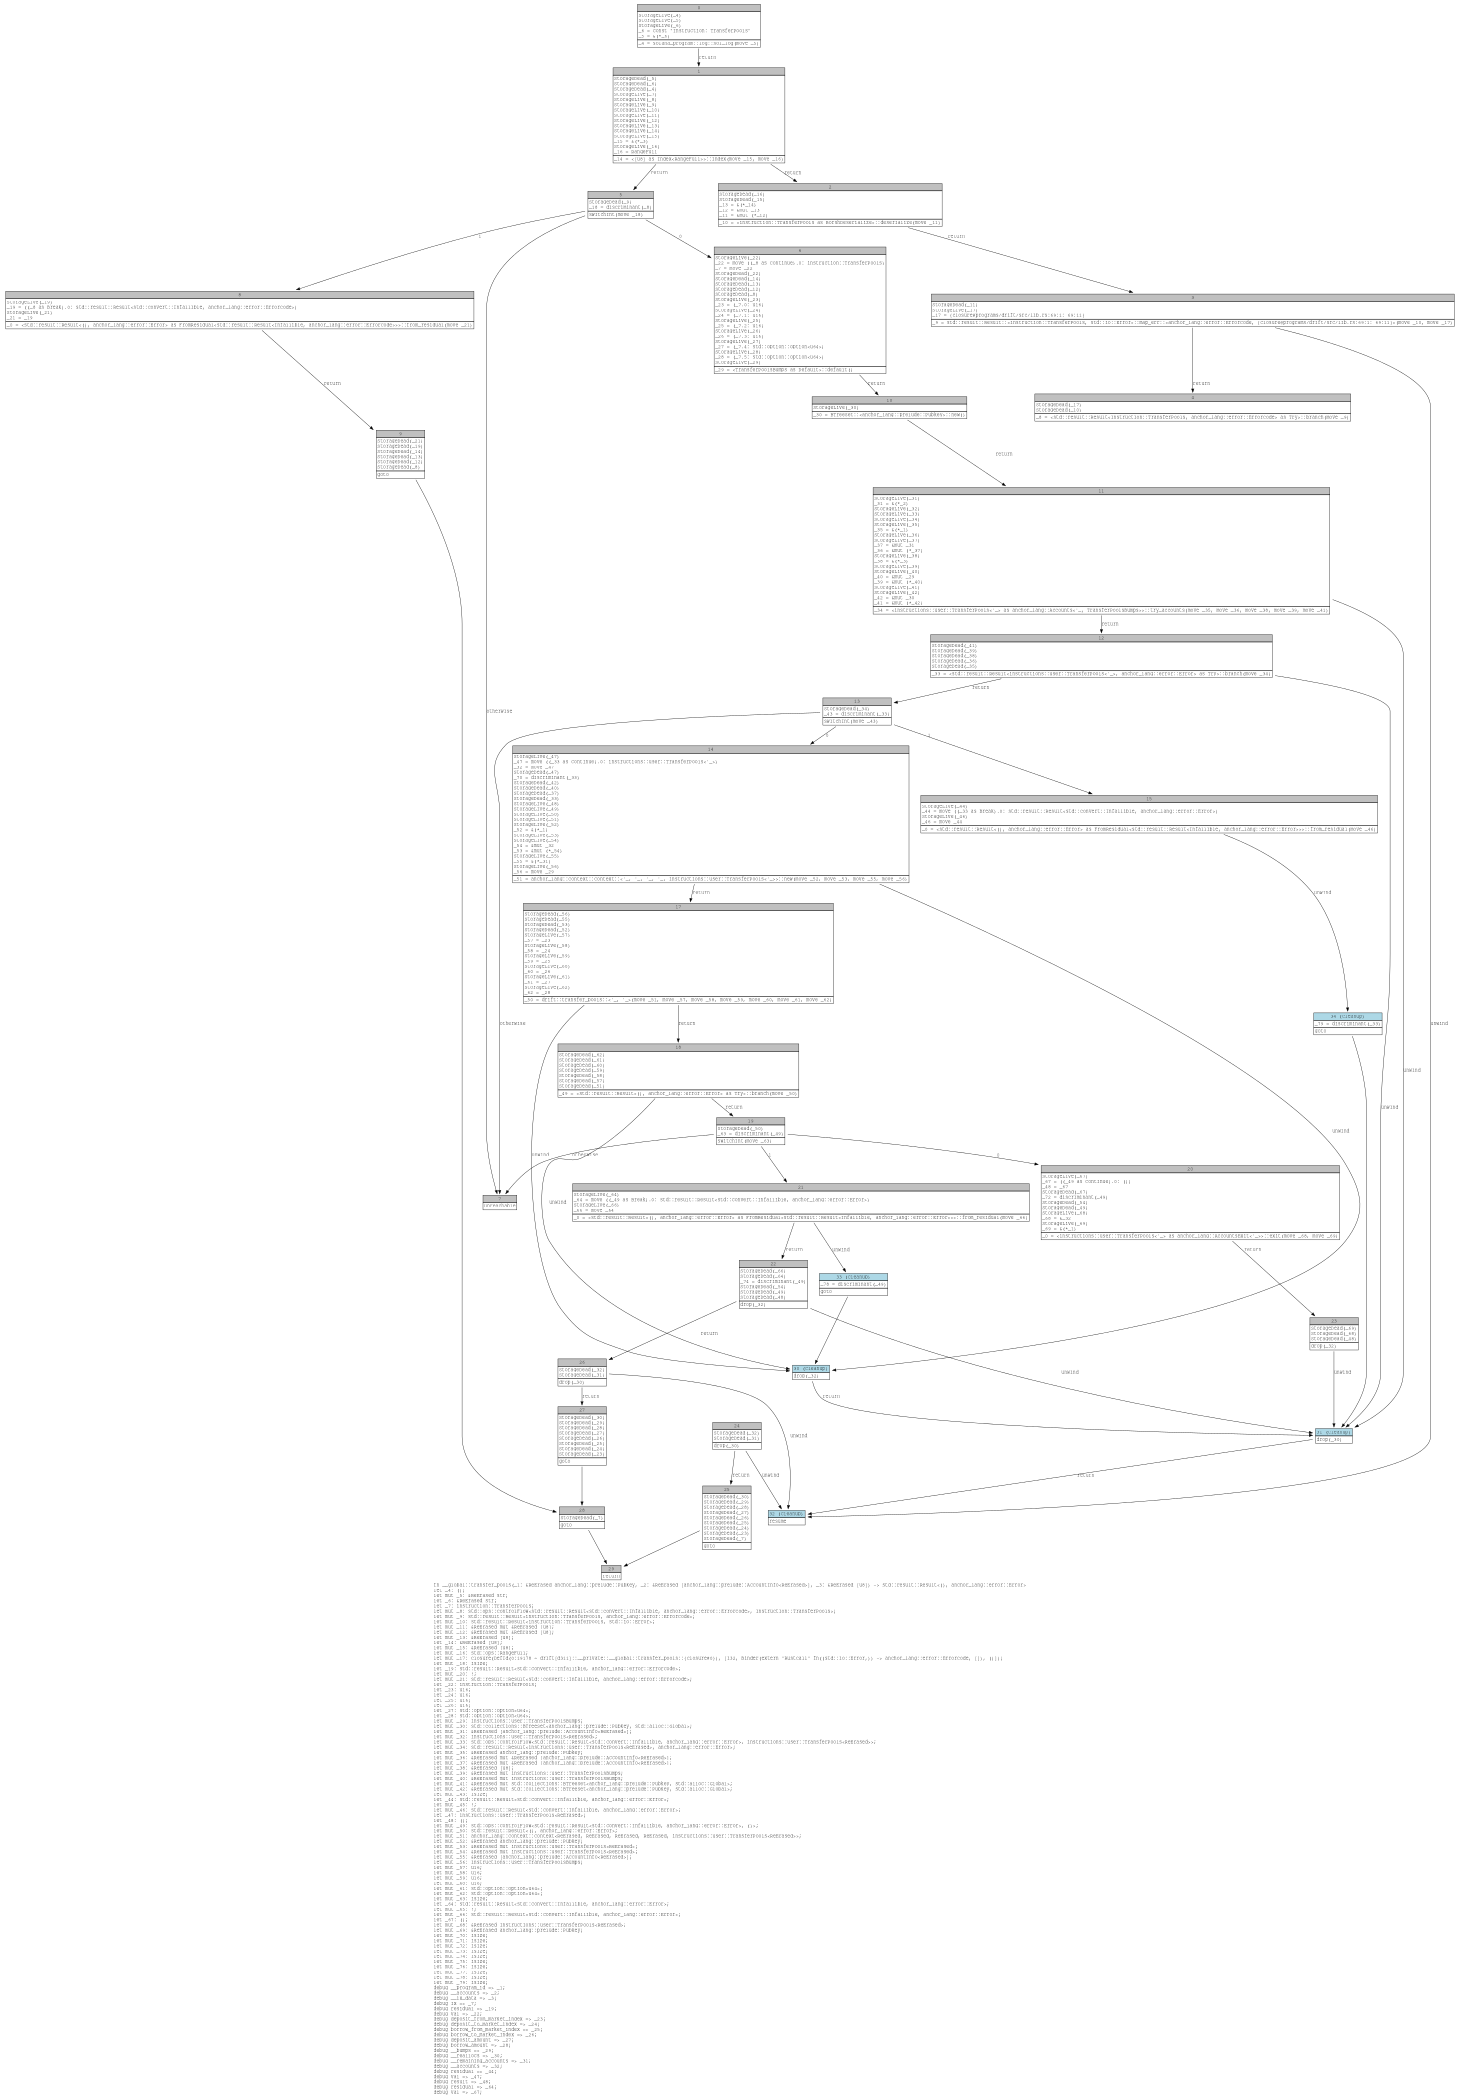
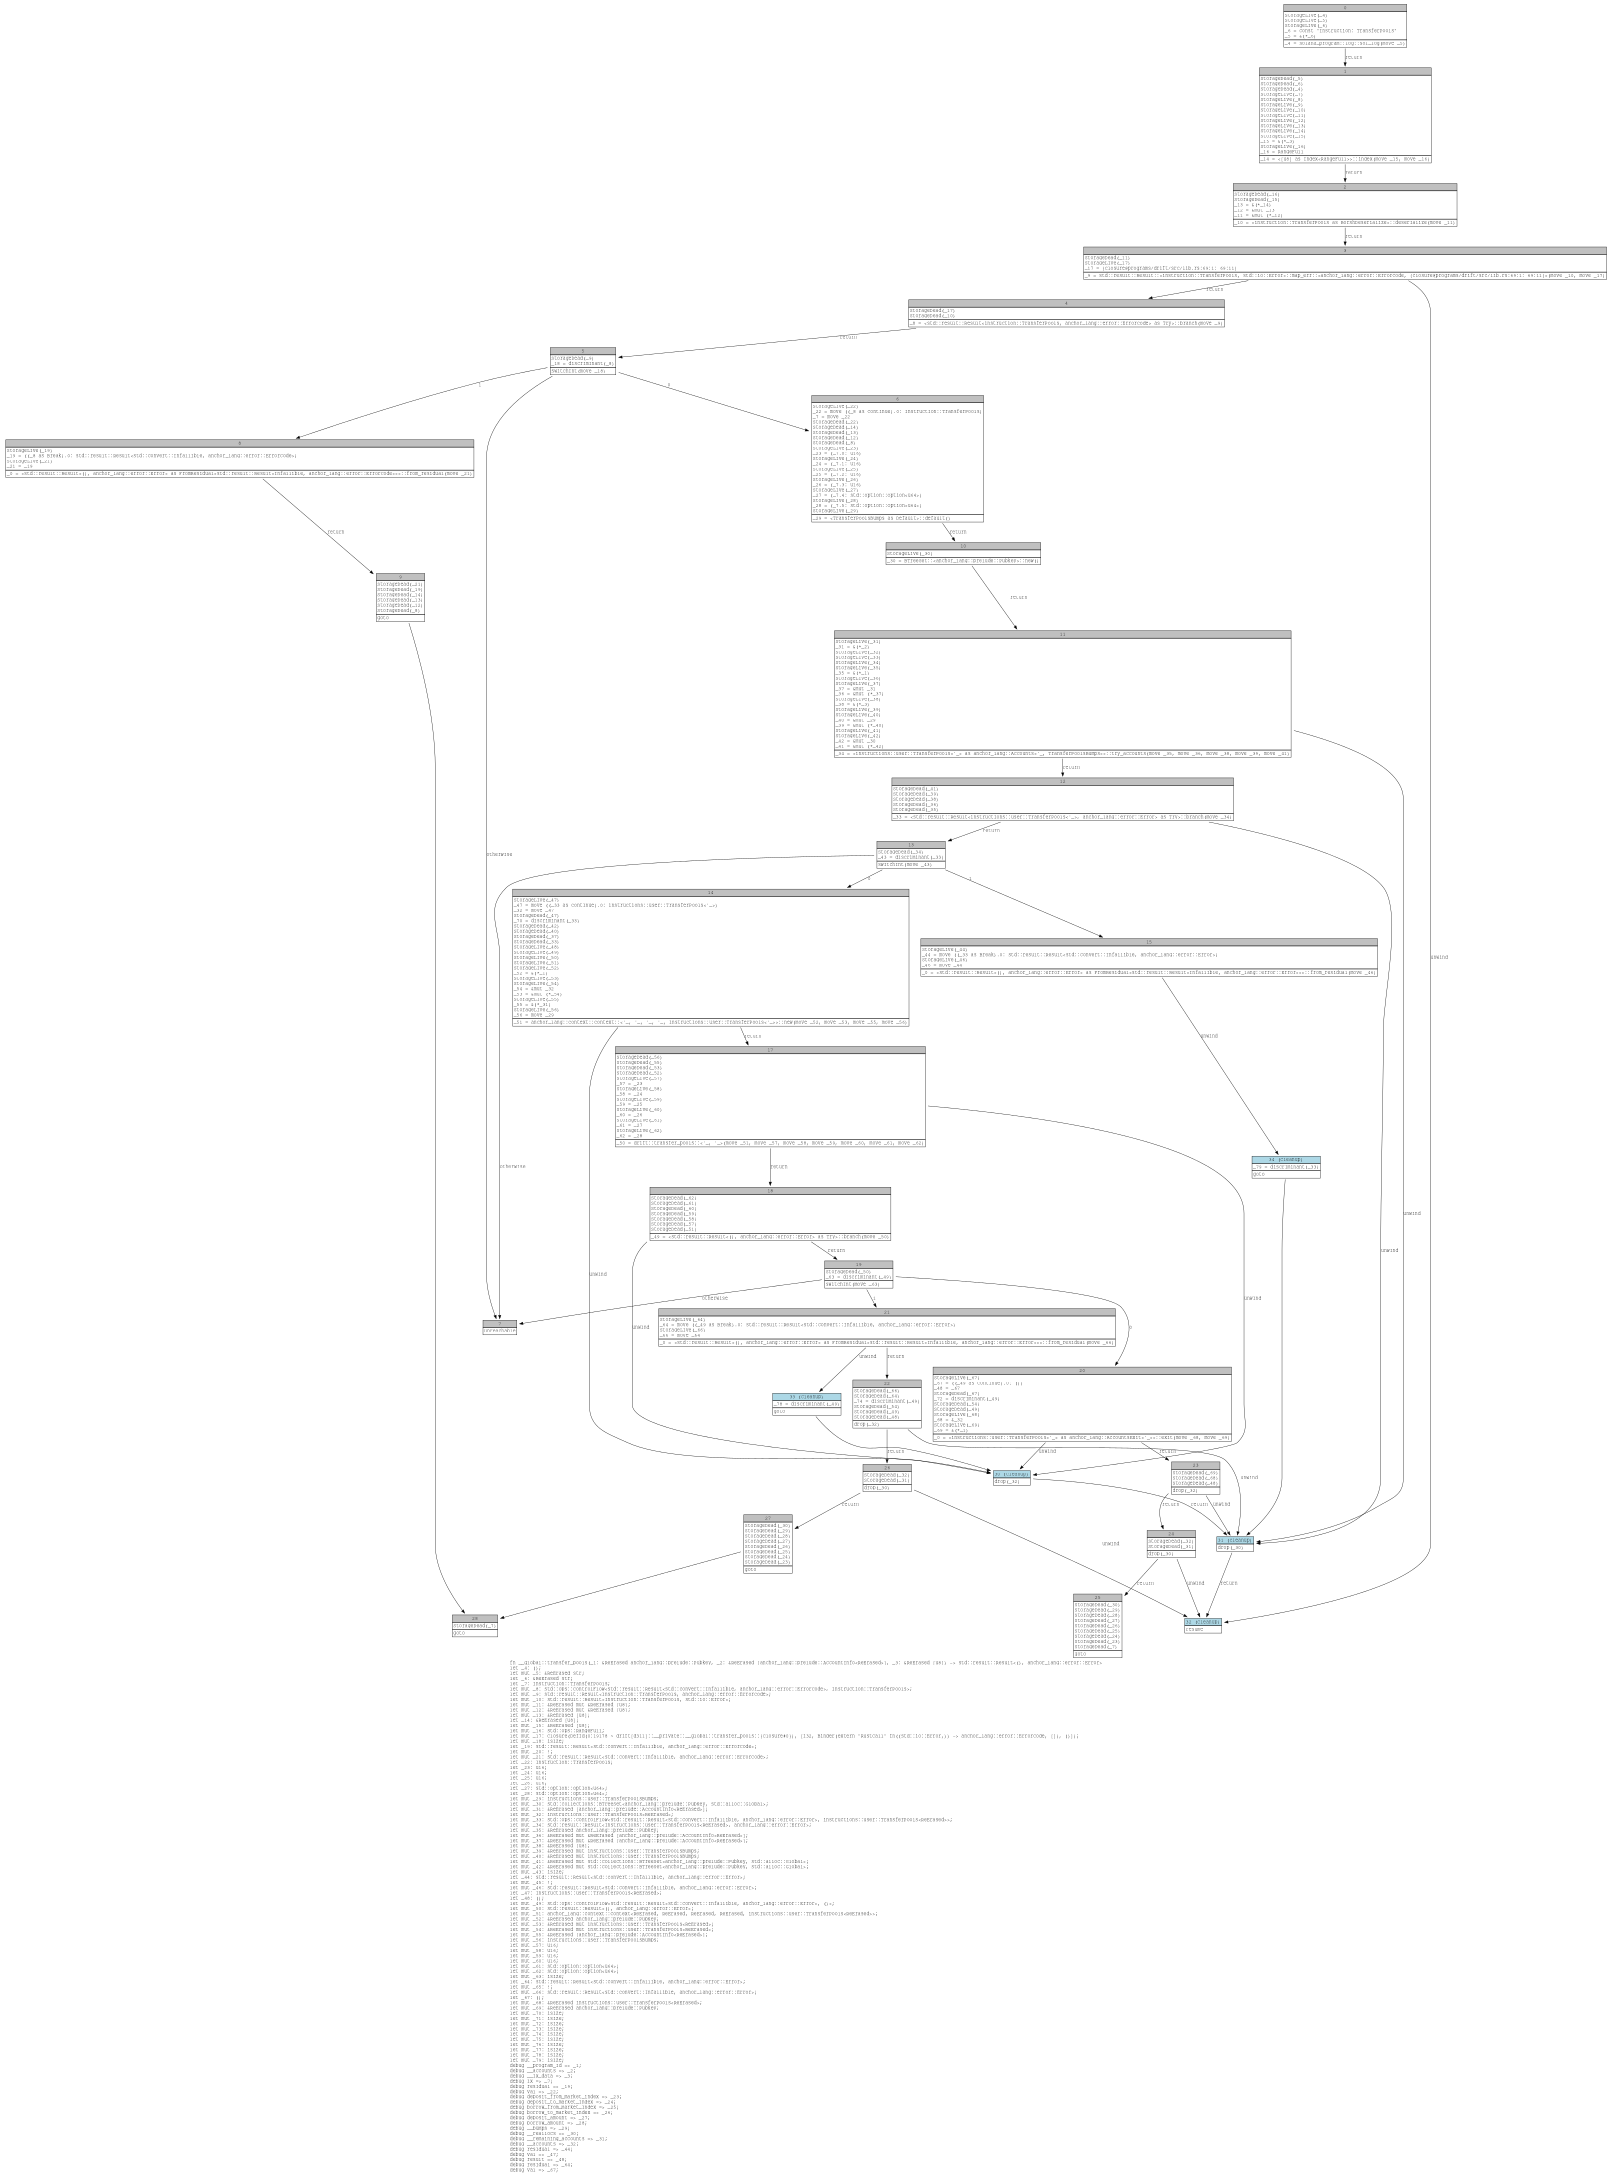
(646, 176) -> (769, 343)
none -> (1034, 1455)
none -> (1160, 1508)
(611, 1573) -> none
